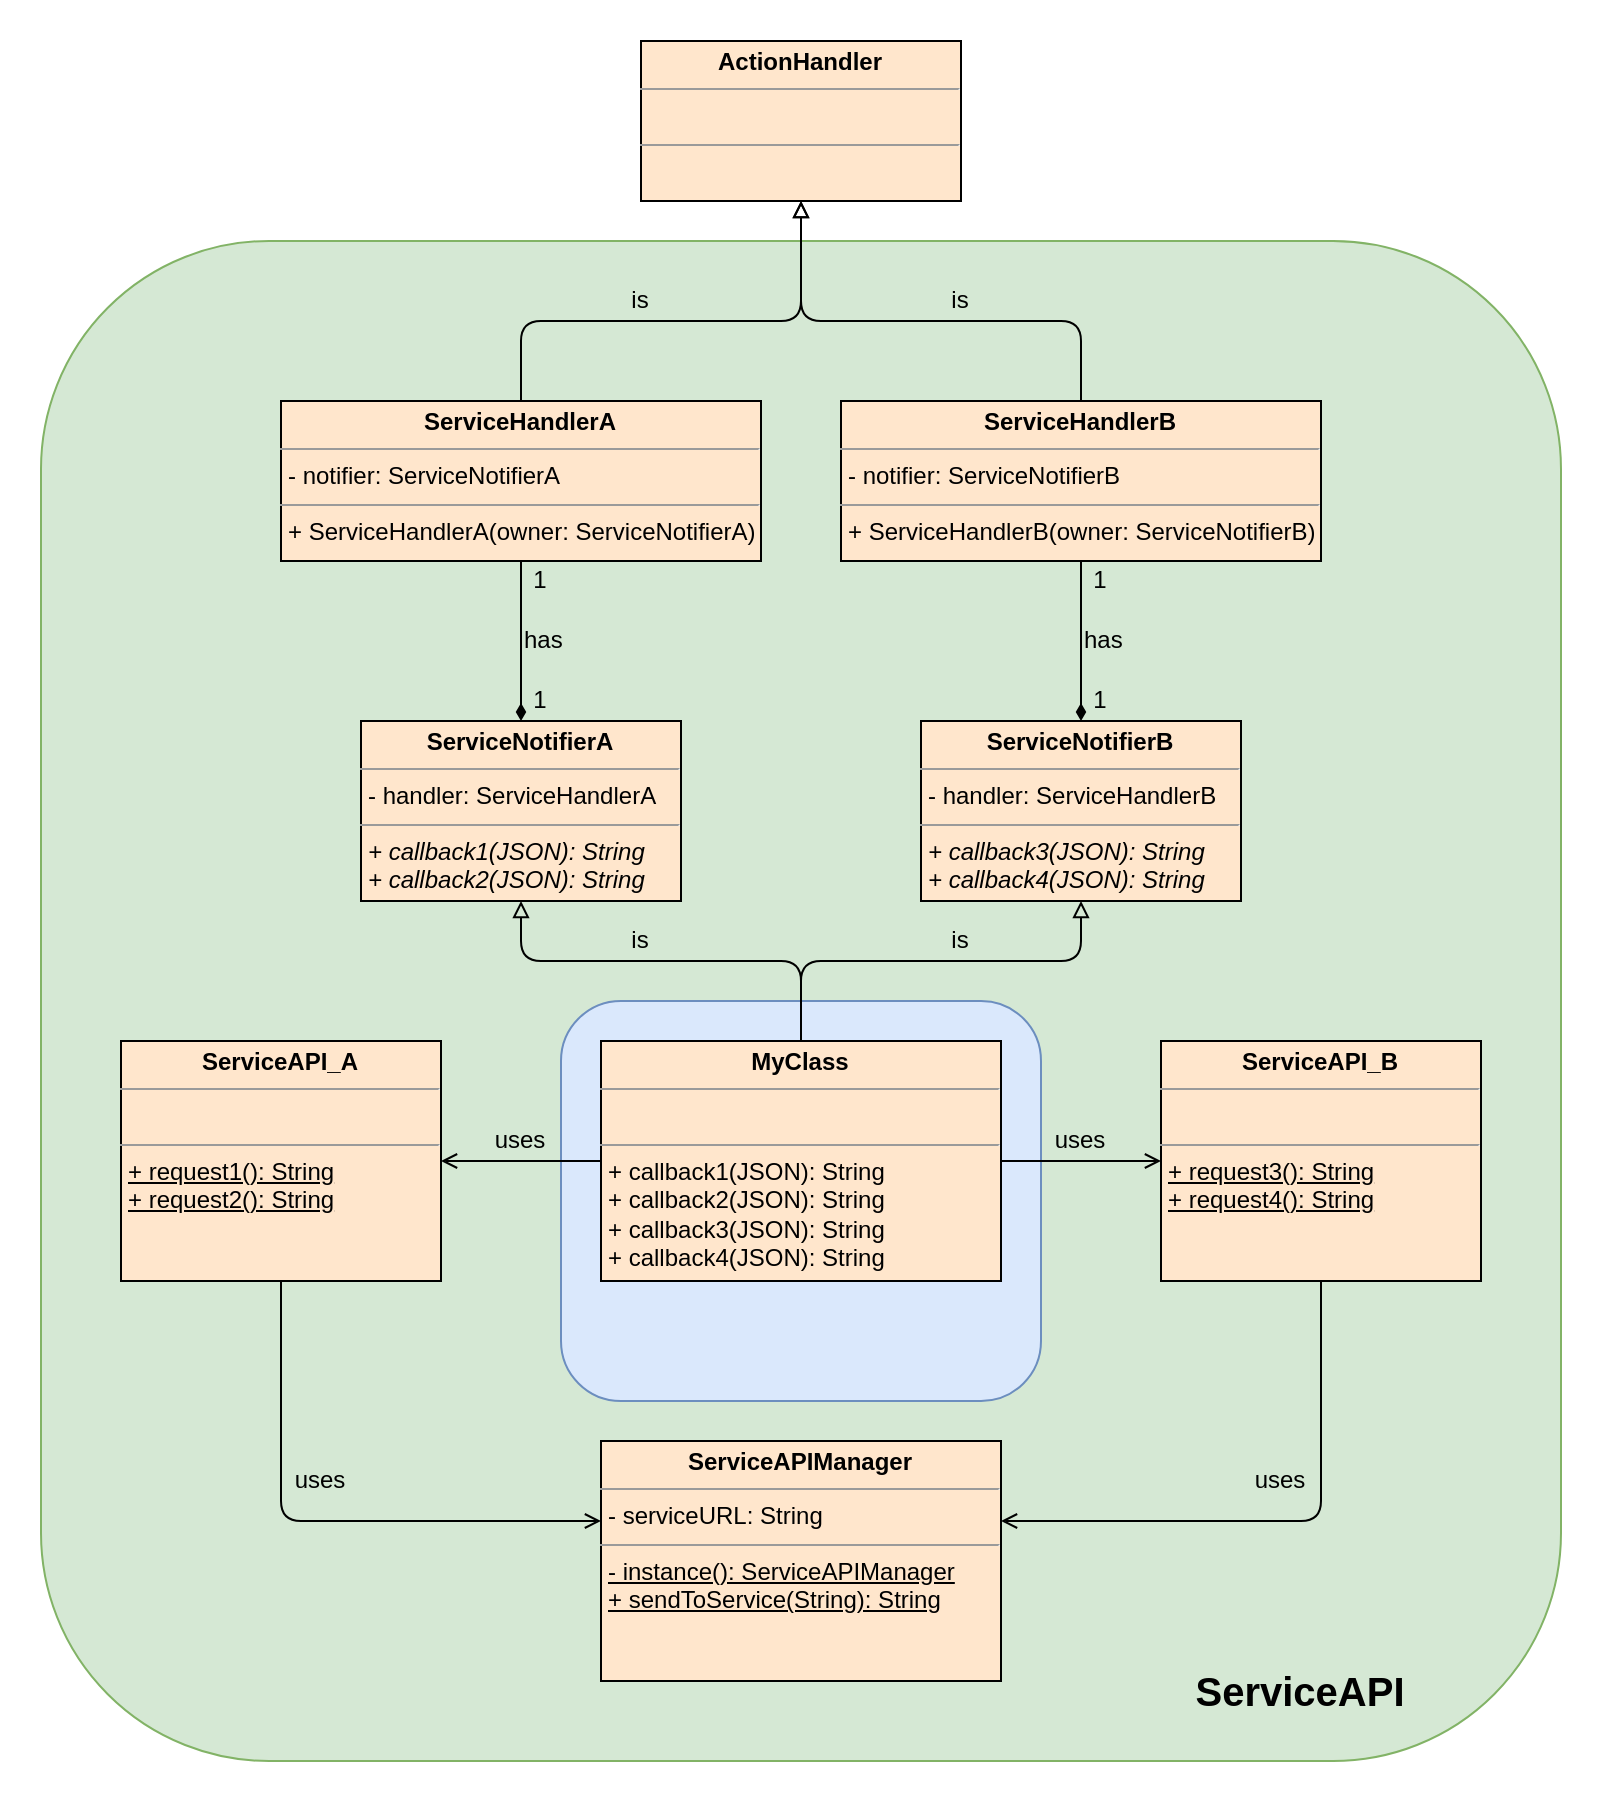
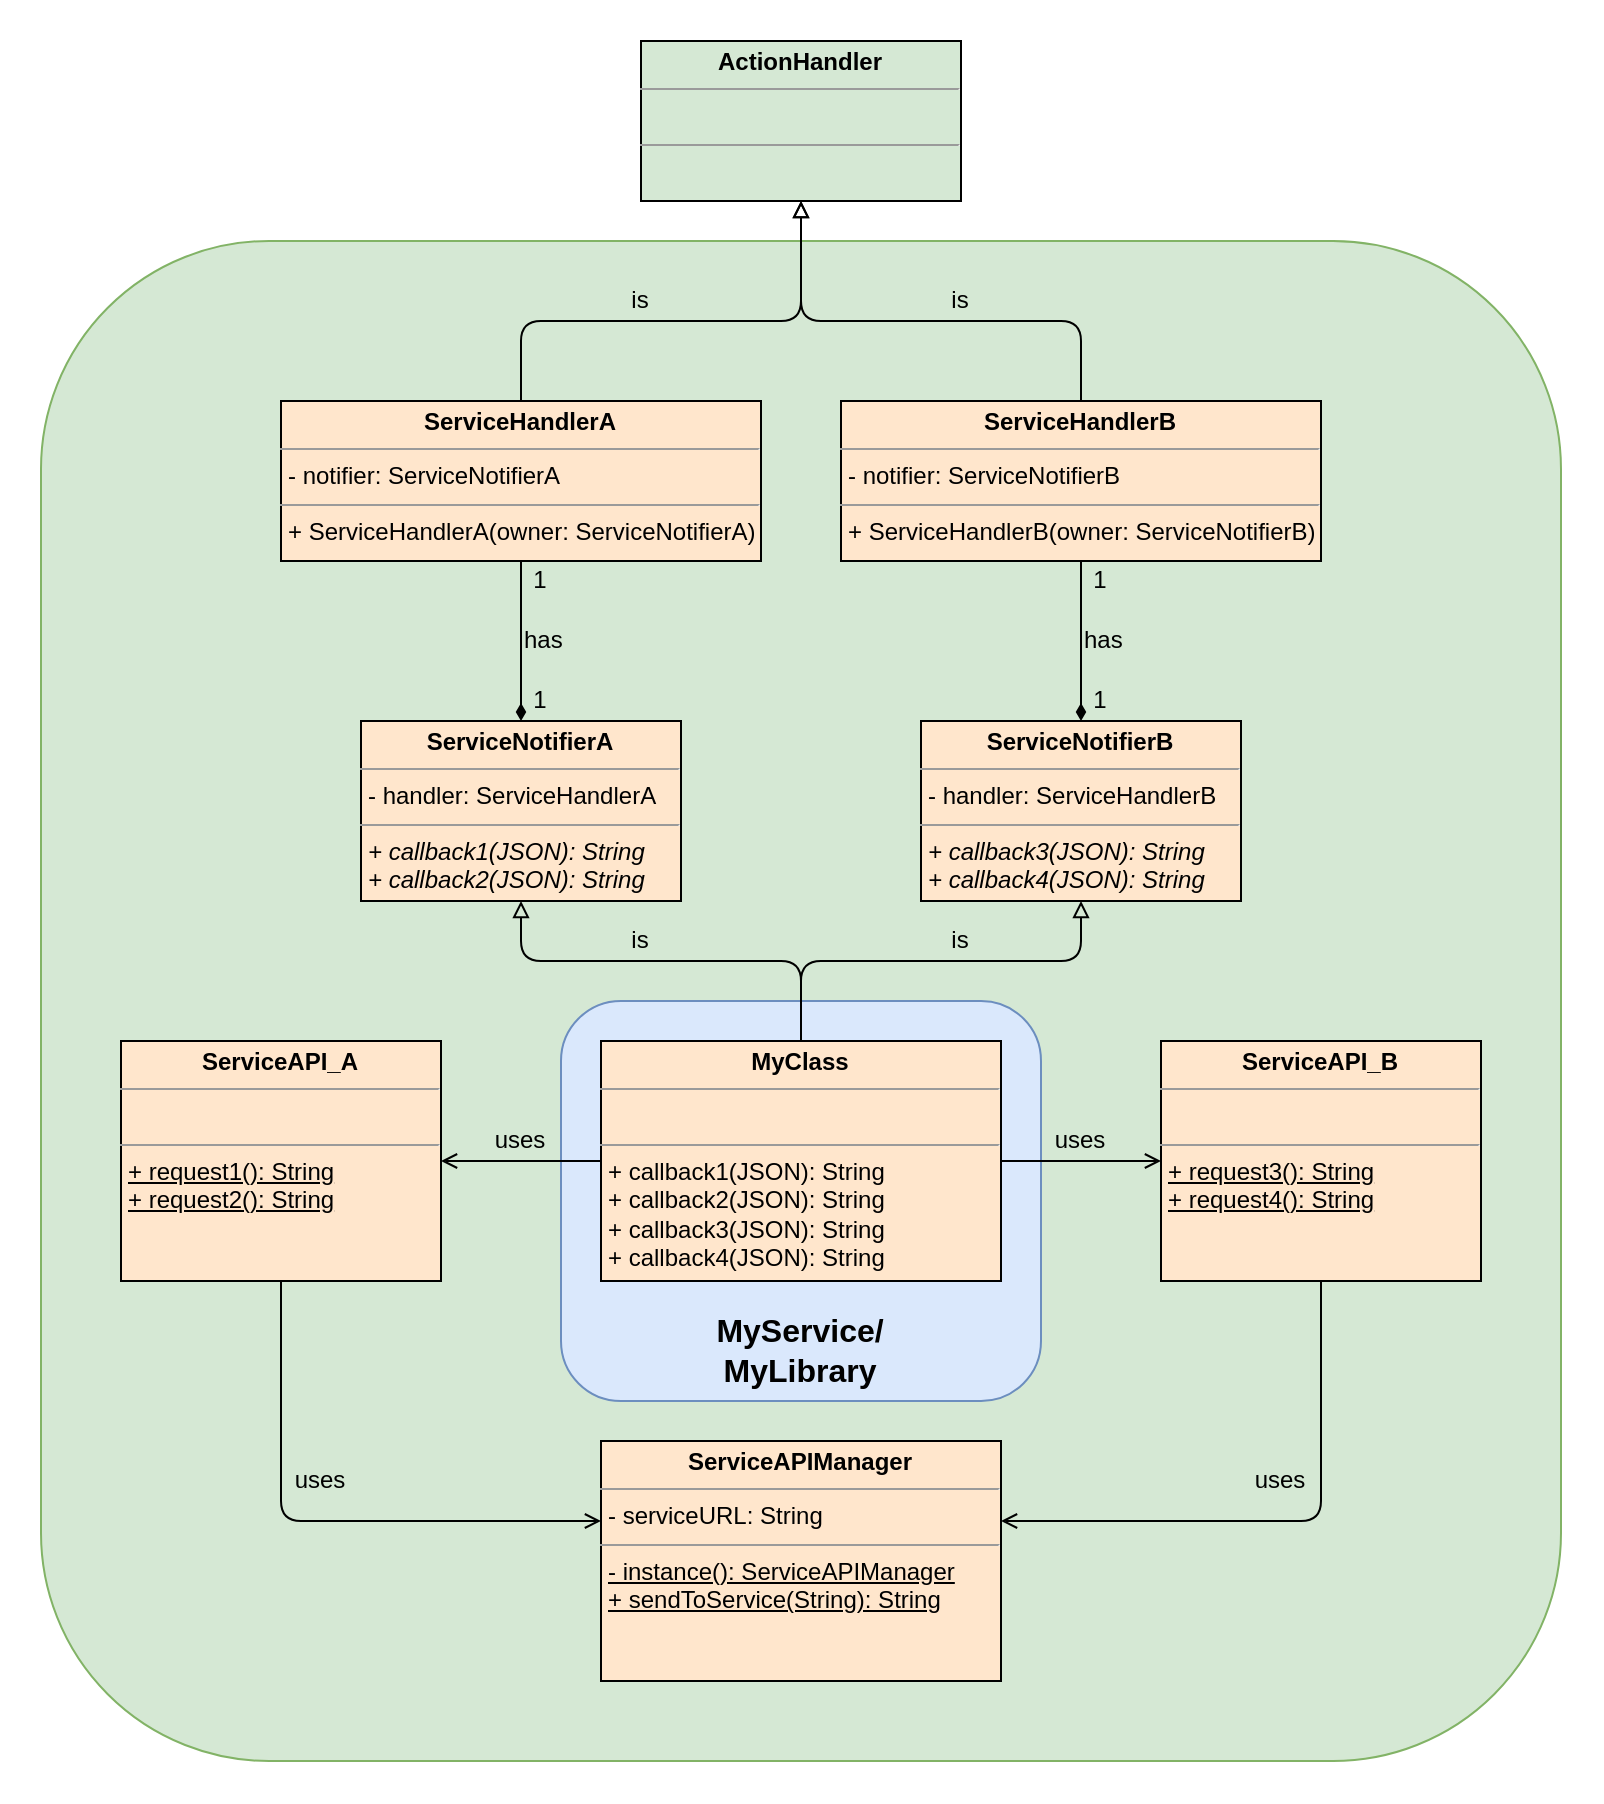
(801, 121) -> (801, 121)
none -> (801, 1351)
(1301, 1691) -> none
